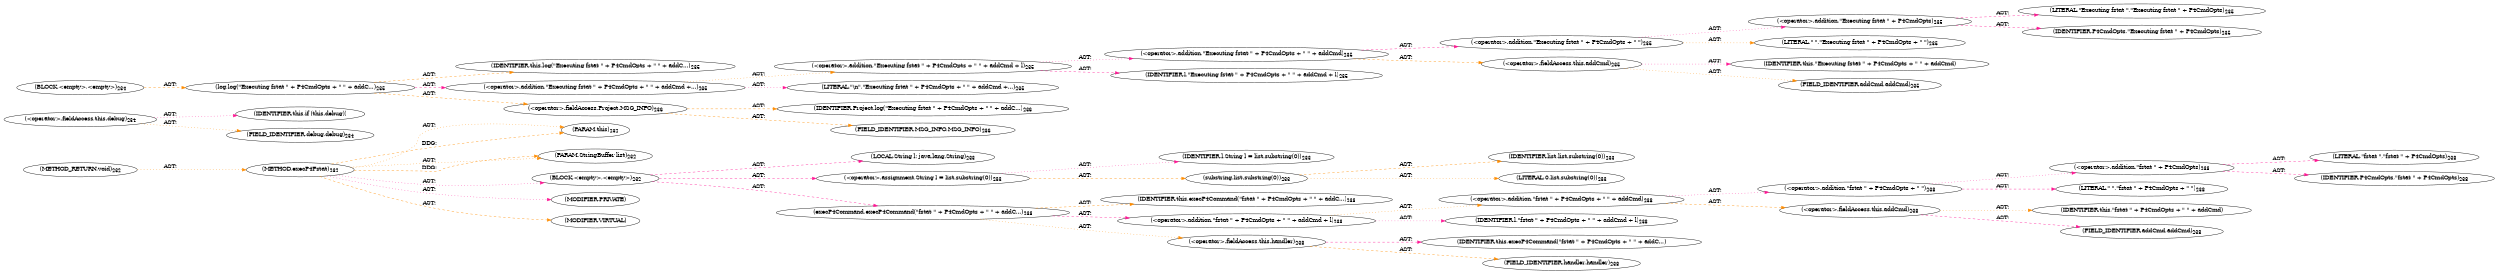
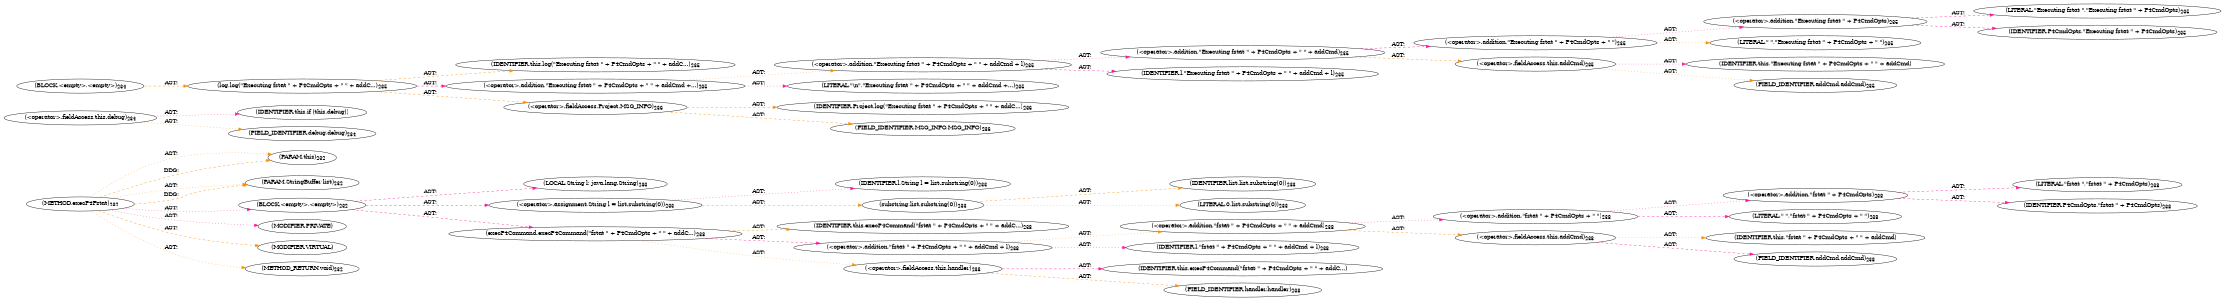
(190, 170) -> (163, 249)
